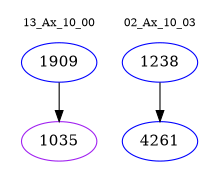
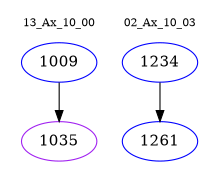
(59, 62) -> (59, 62)
(160, 62) -> (160, 62)
(160, 141) -> (160, 141)
